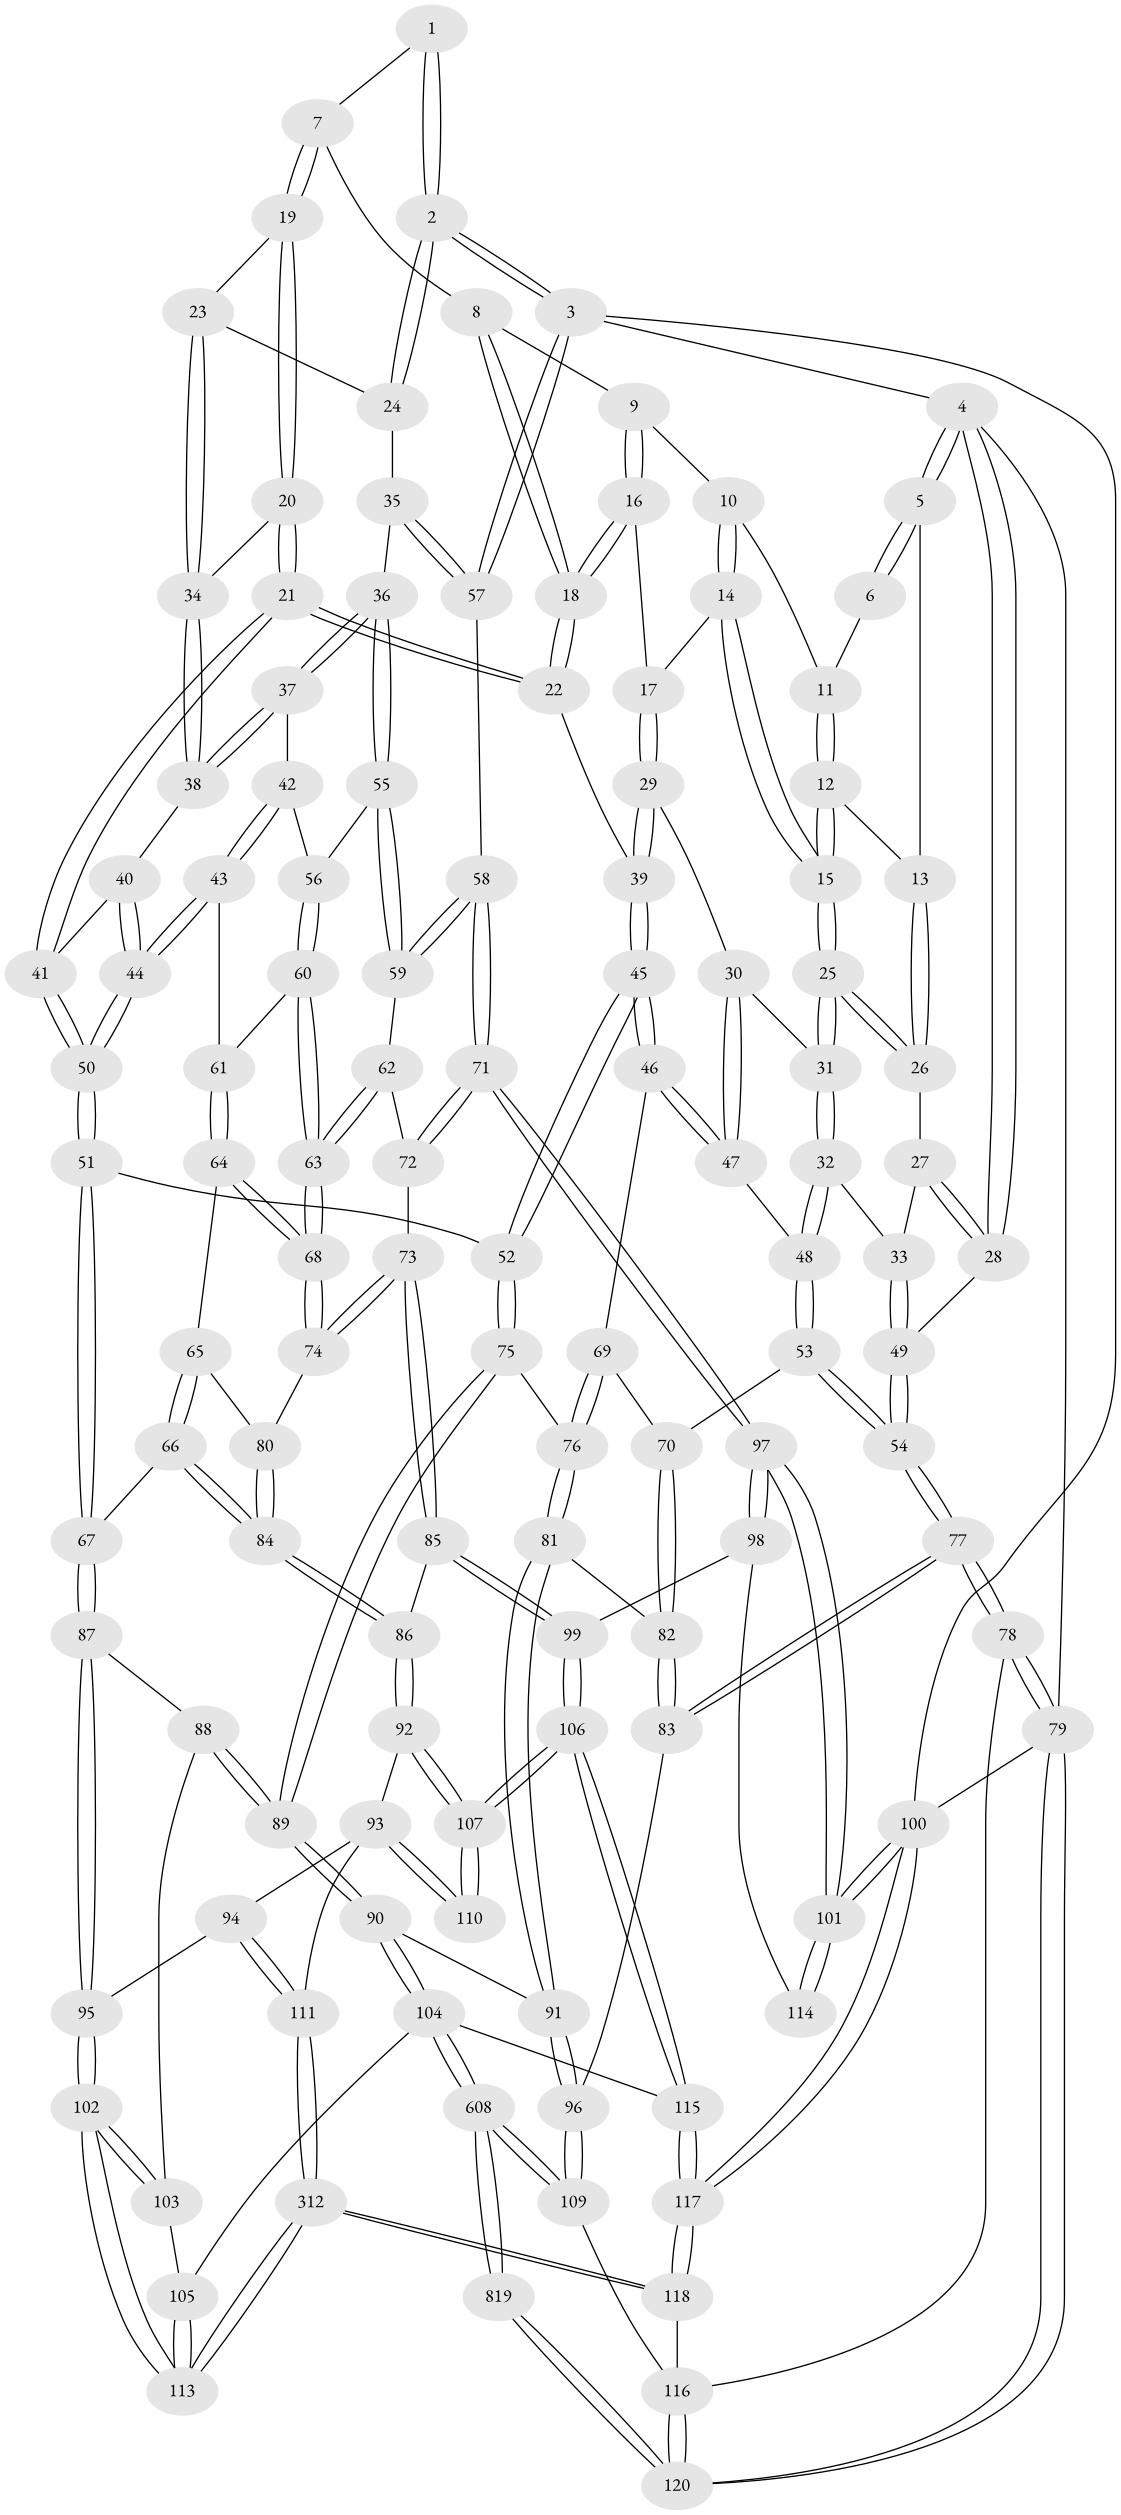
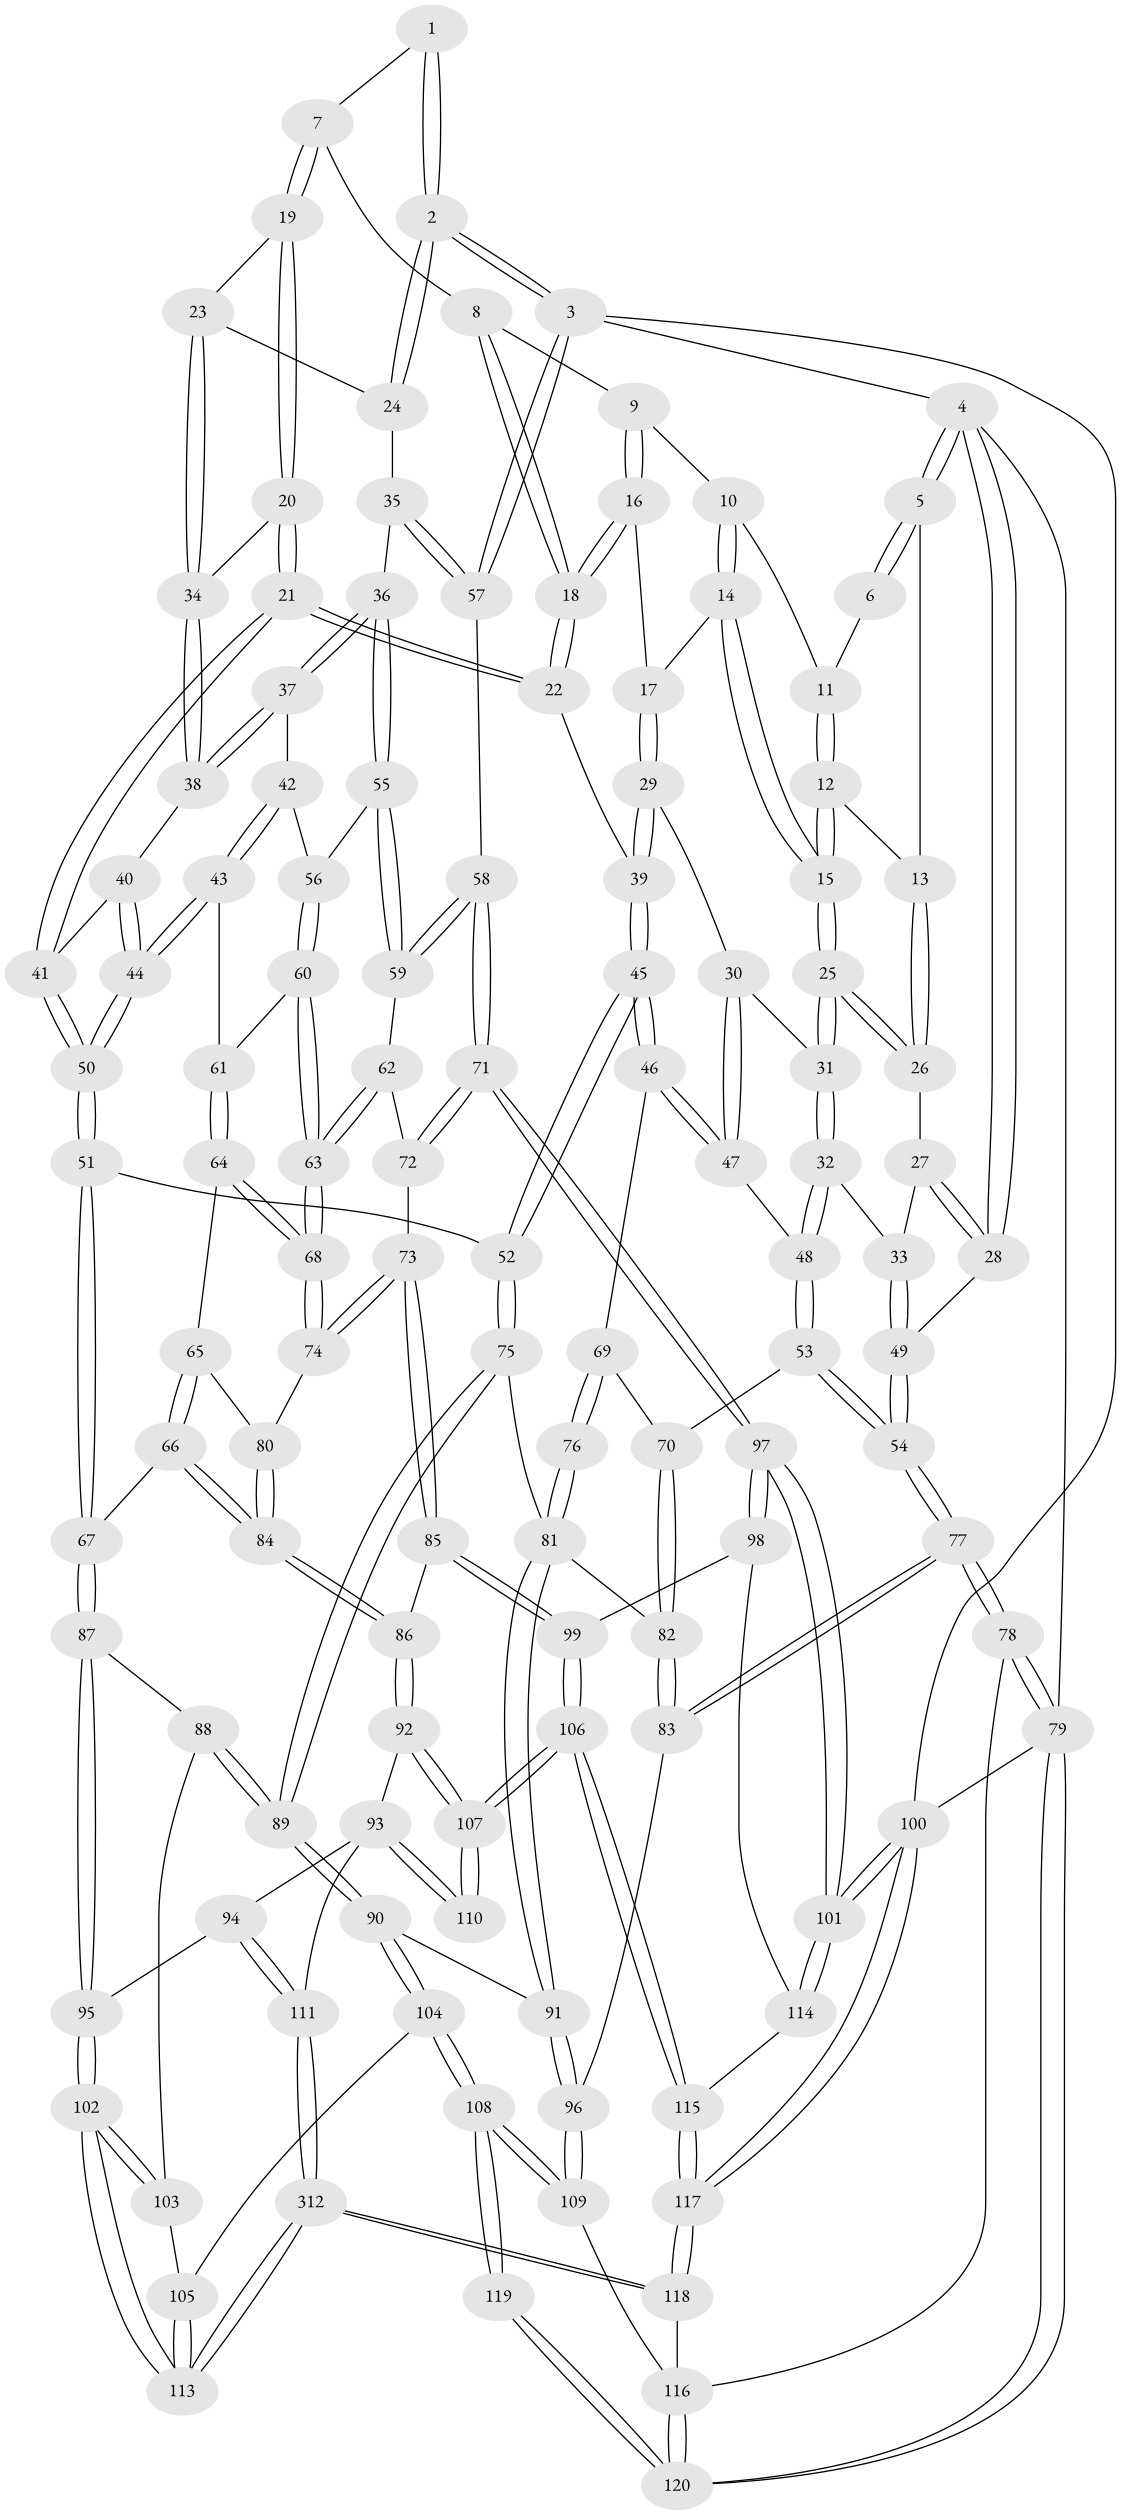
(539, 1399) -> (520, 1448)
(563, 2062) -> (744, 2061)
(479, 2108) -> (479, 2108)
(499, 2297) -> (499, 2297)
